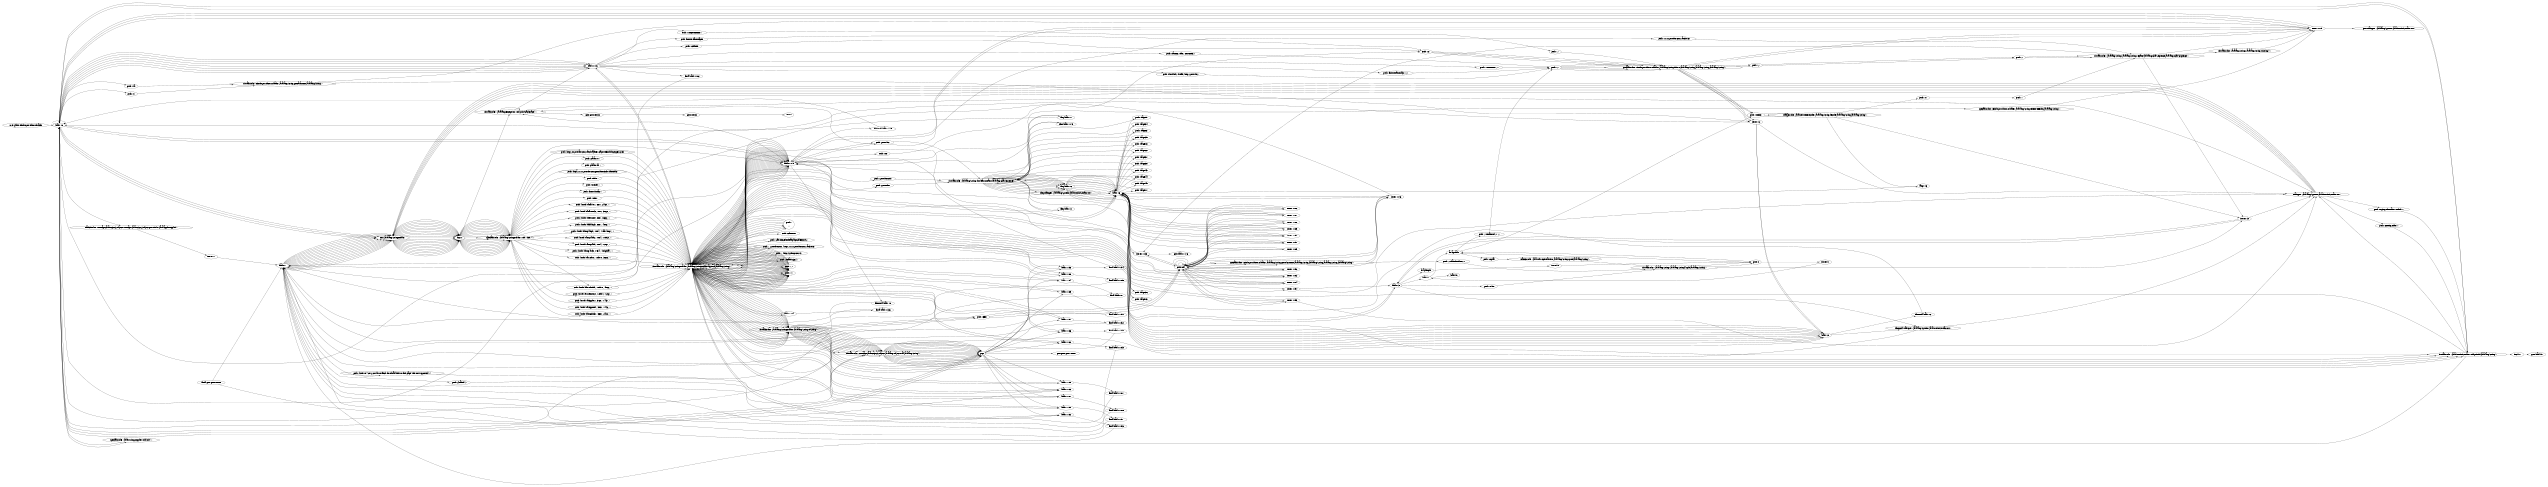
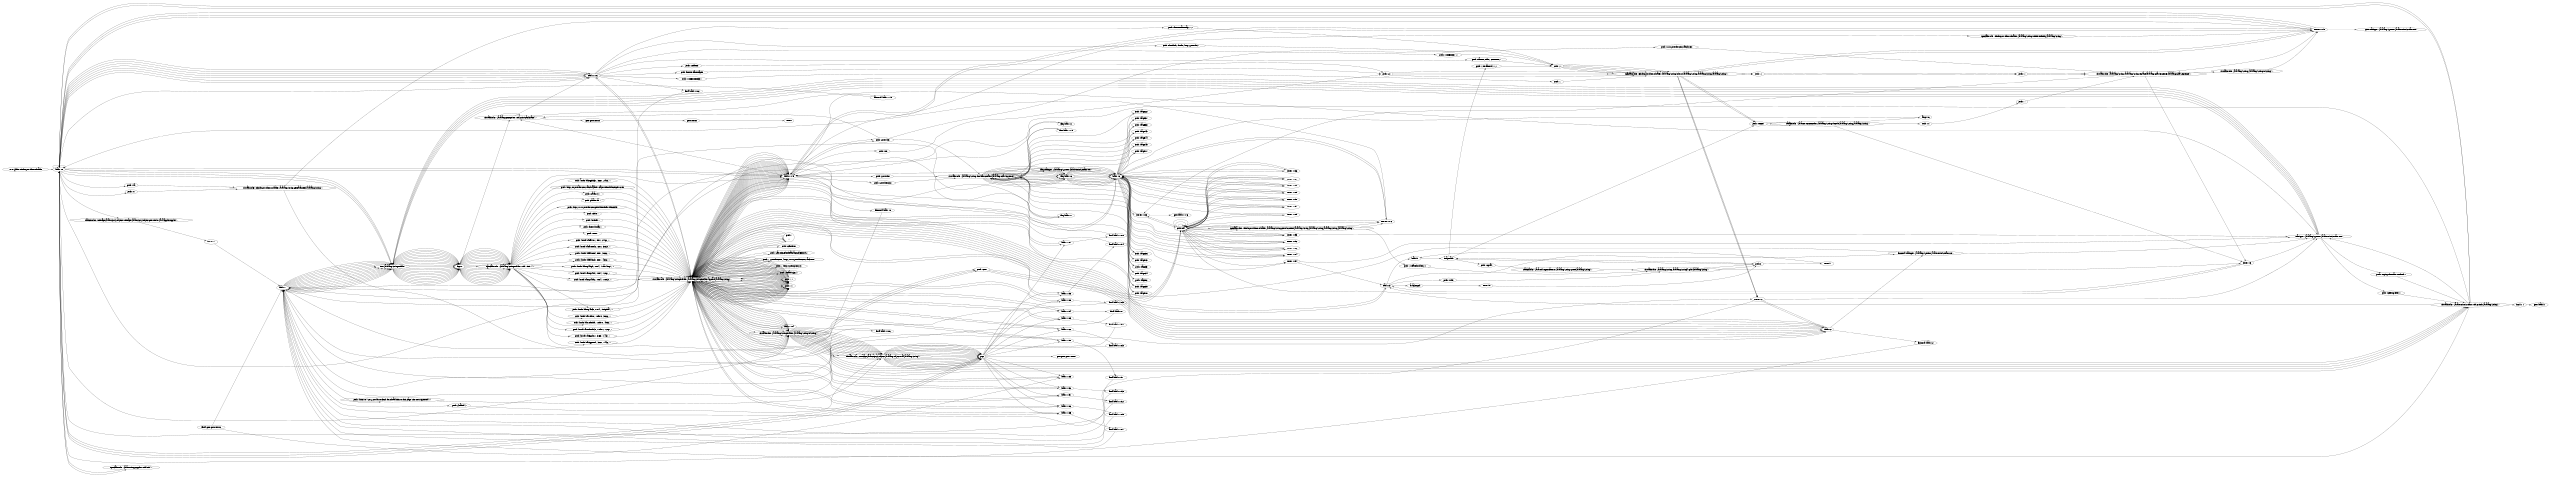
(1454, 275) -> none
